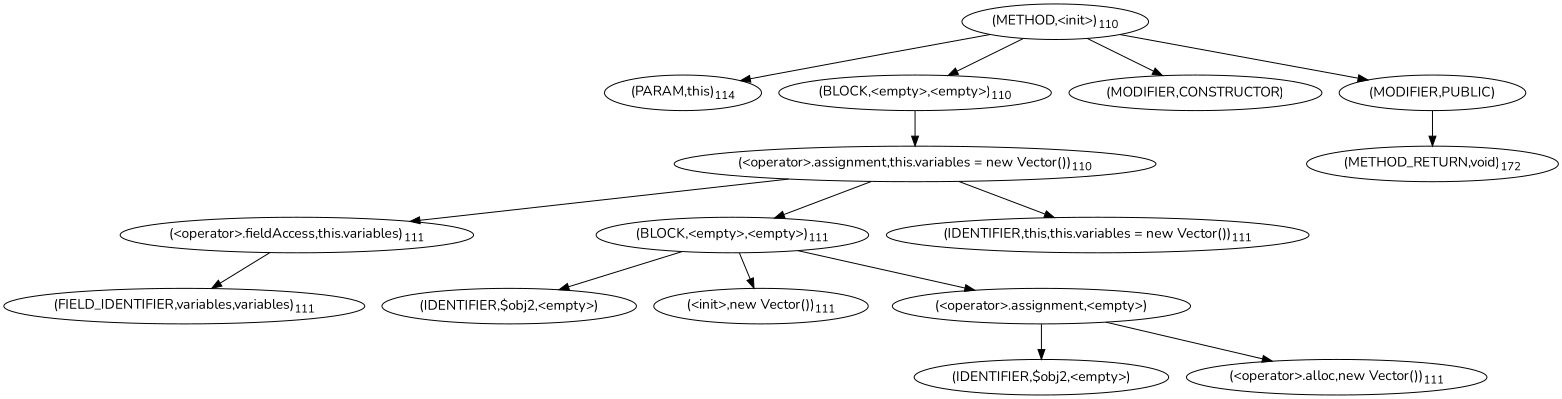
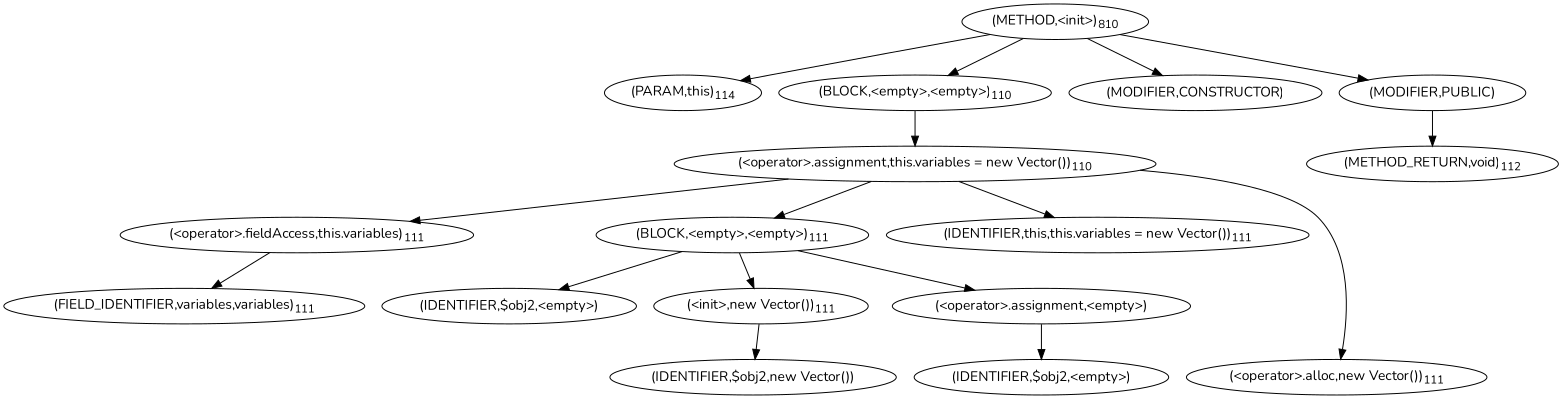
(1109, 20) -> (1109, 20)
(1511, 162) -> (1511, 162)
(1184, 341) -> (1298, 204)
none -> (753, 377)
